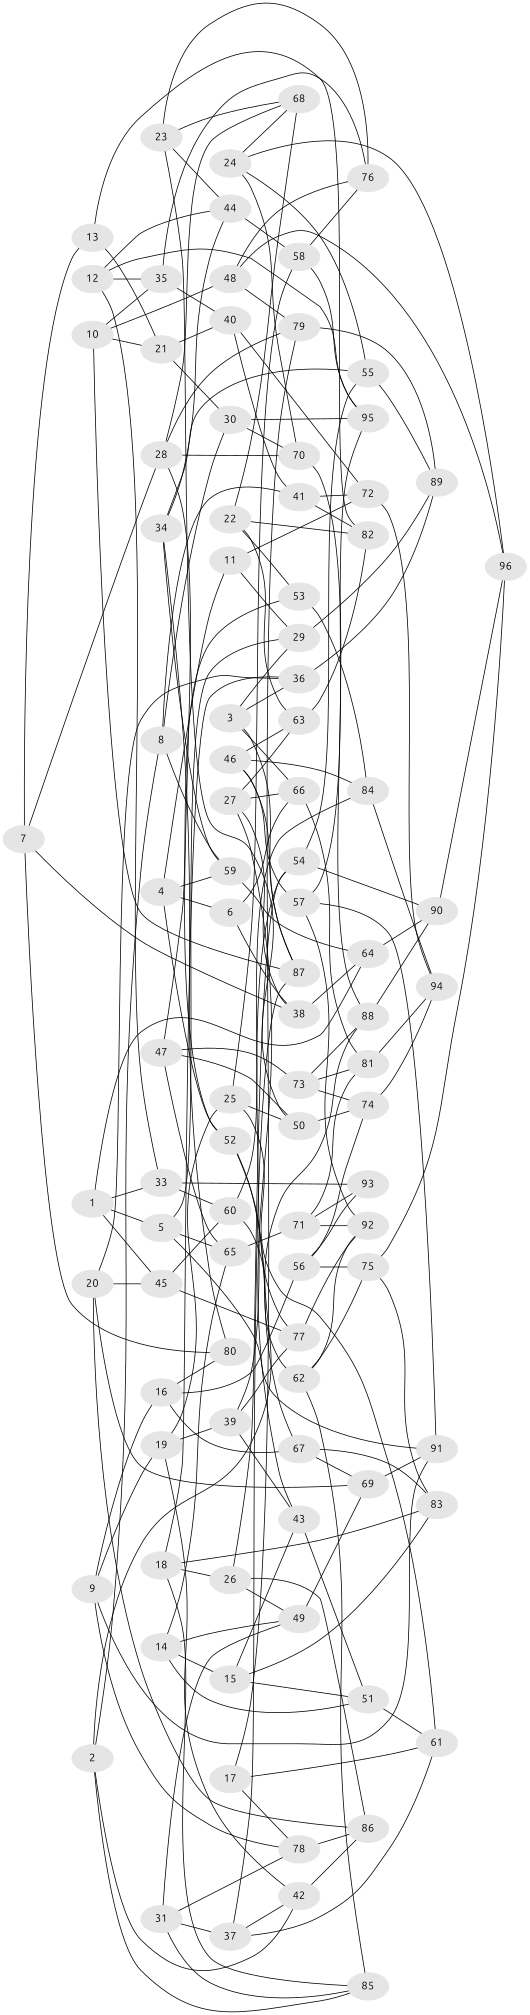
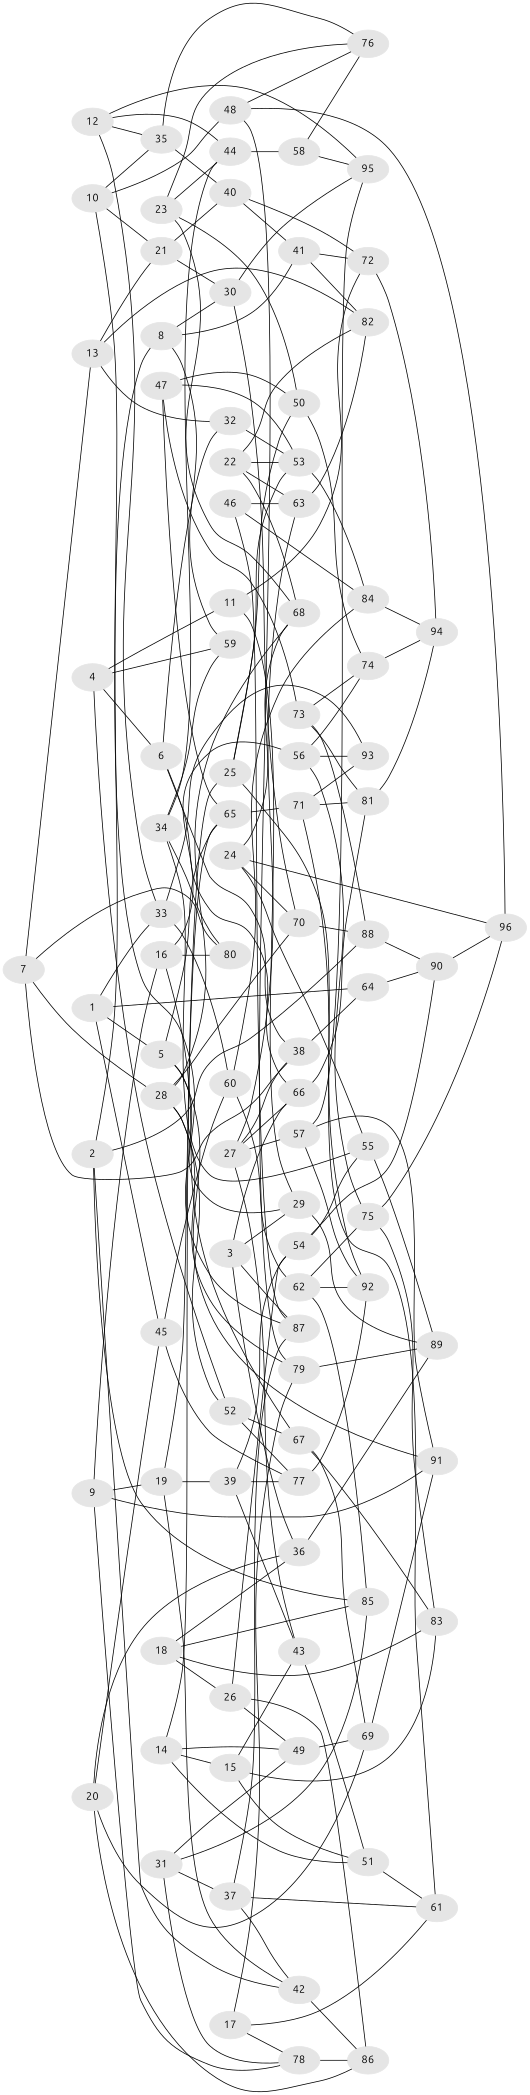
none -> (230, 421)
(257, 697) -> (256, 614)
(265, 831) -> (269, 1143)
(287, 929) -> none
